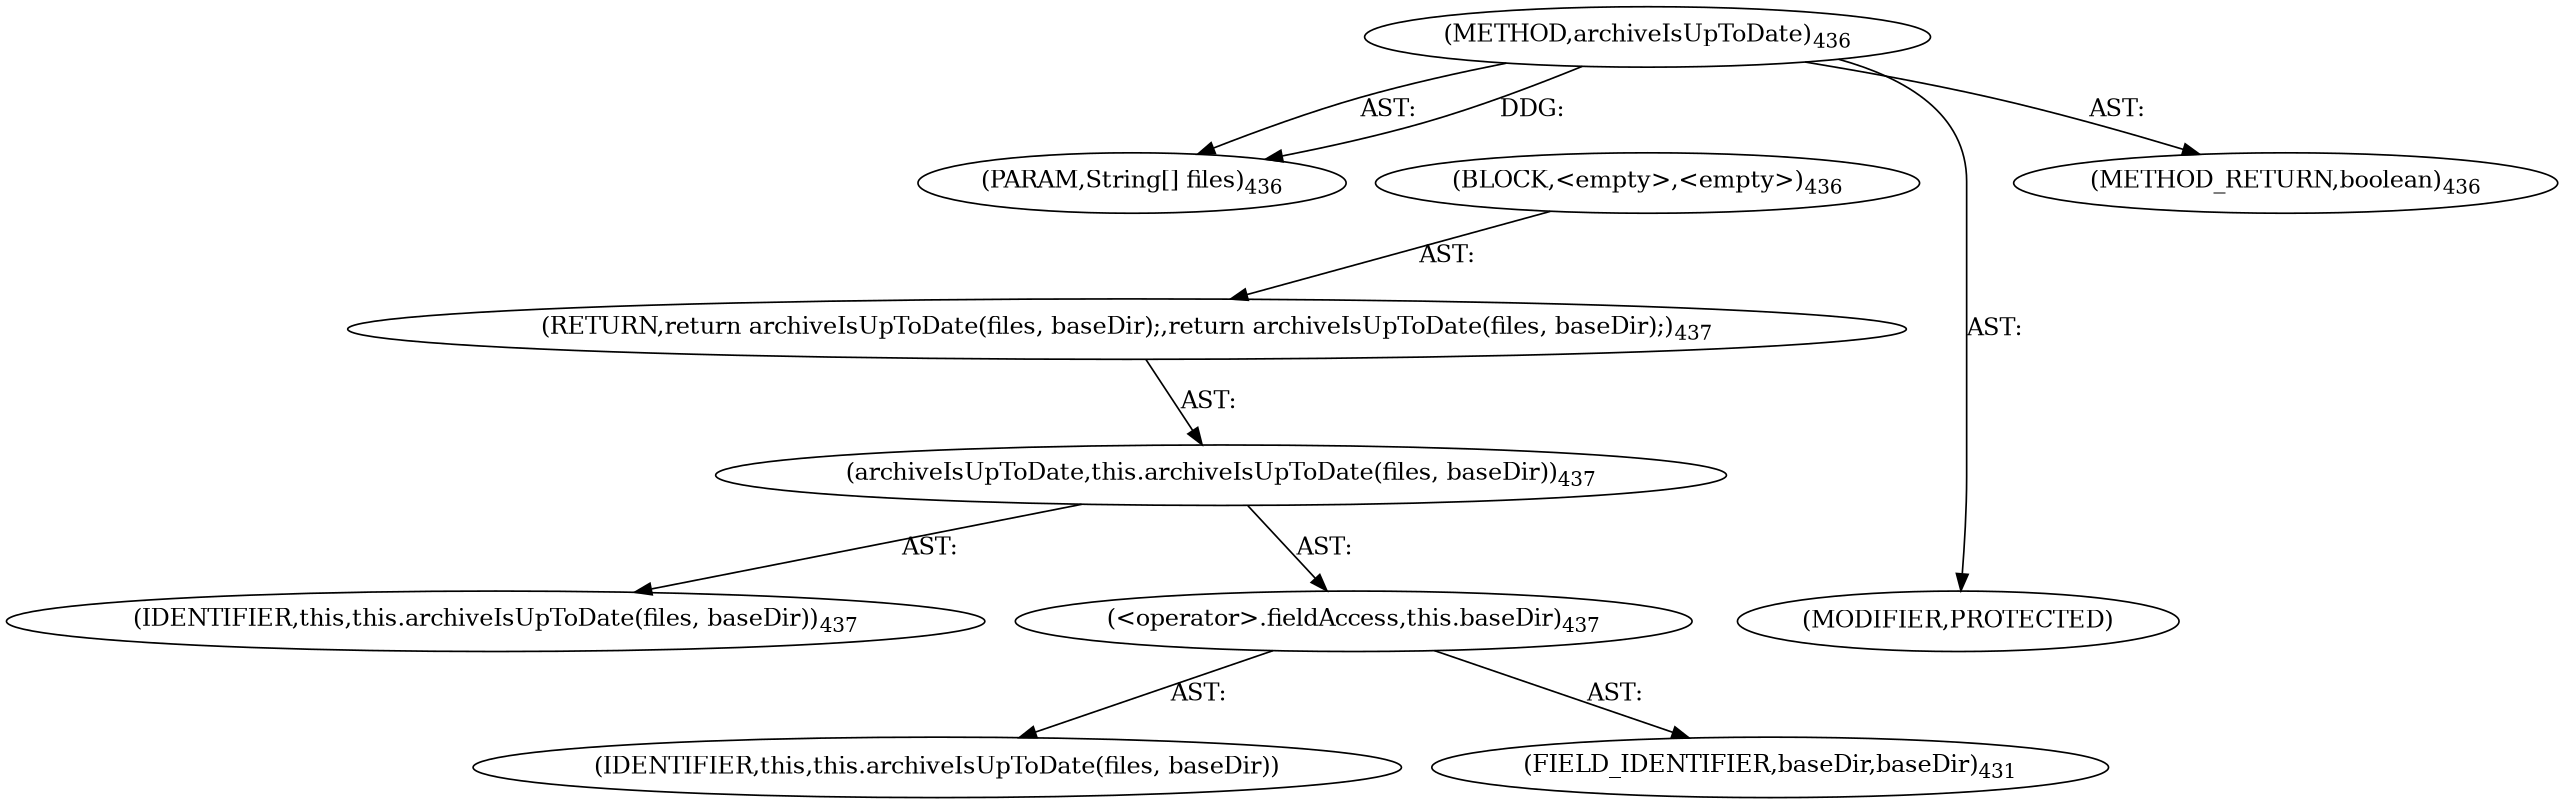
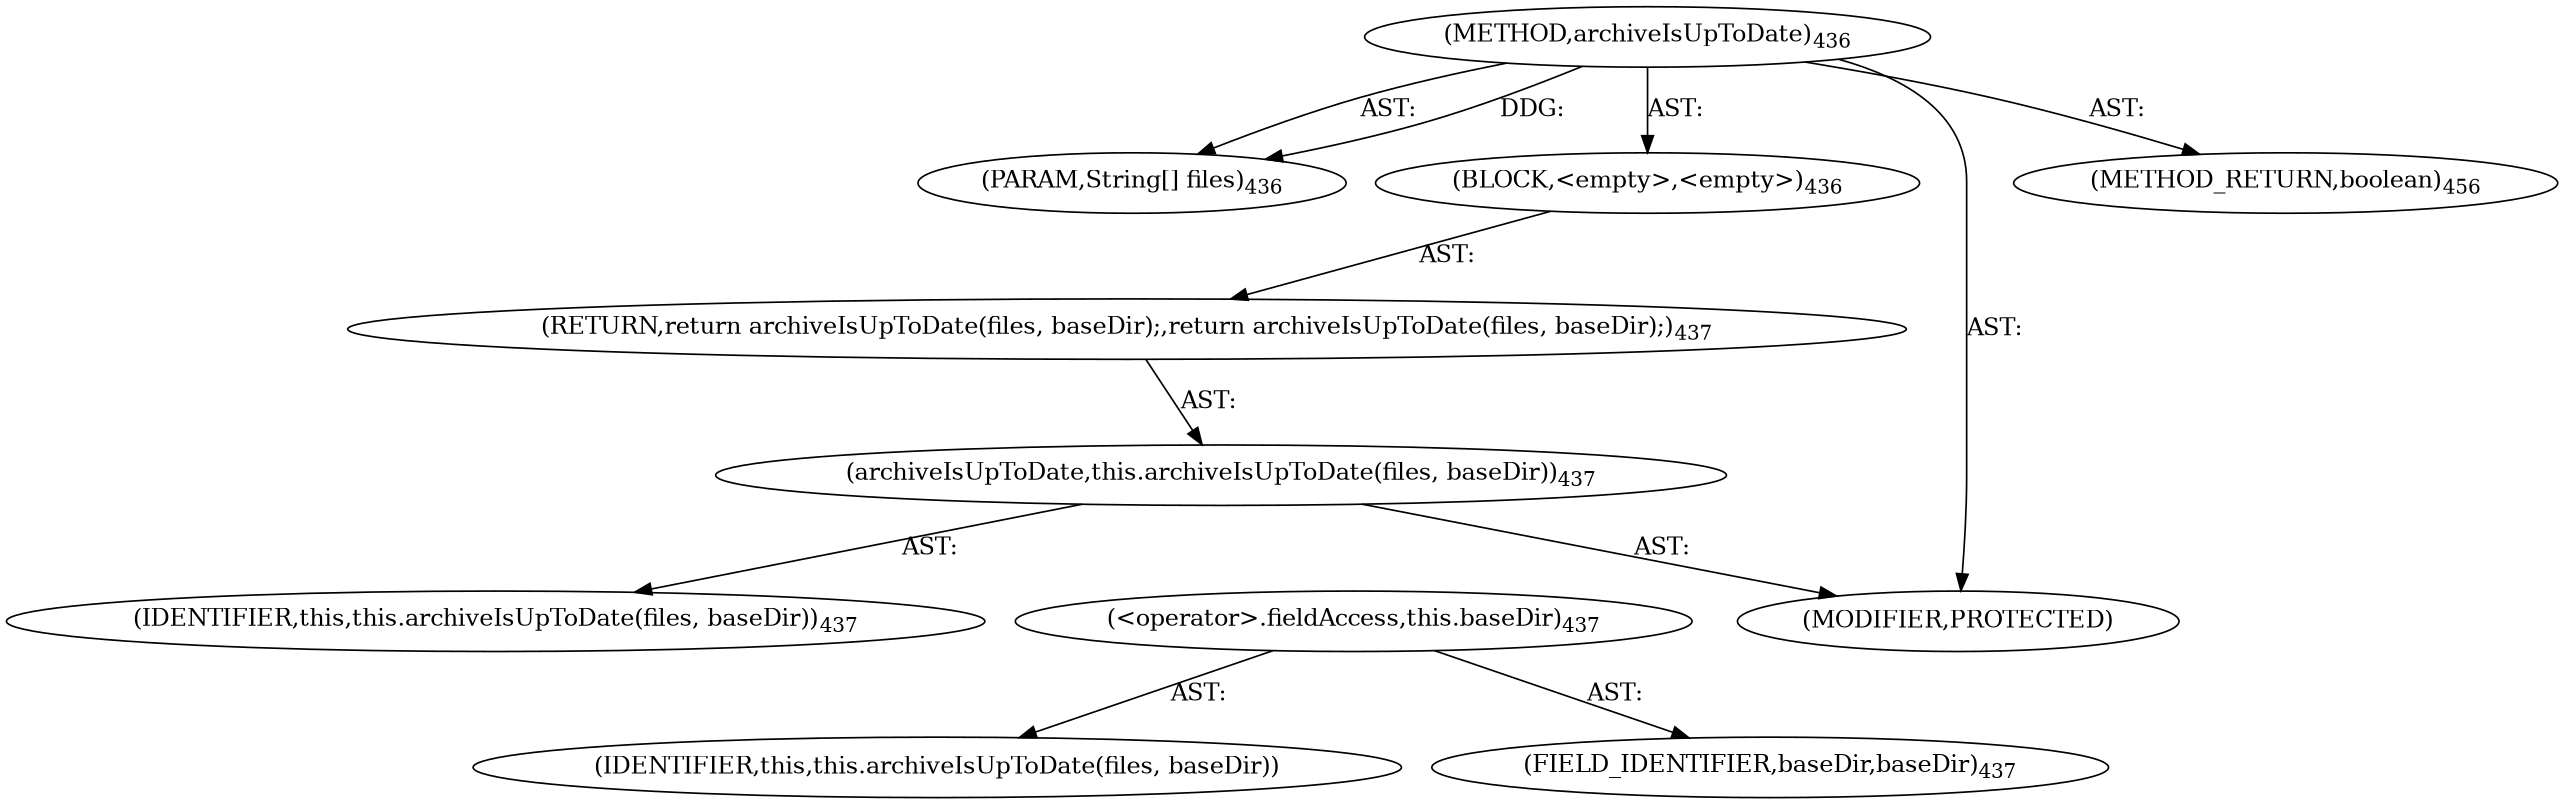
none -> (1648, 102)
(2462, 181) -> (2462, 181)
(1282, 542) -> (1591, 548)
(1998, 765) -> (1998, 765)
